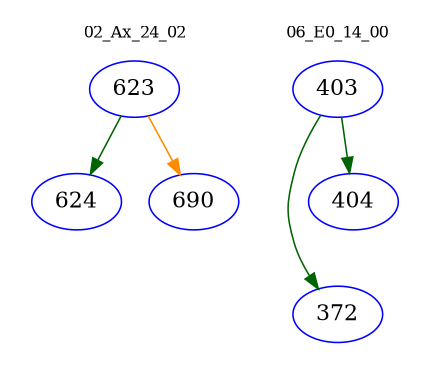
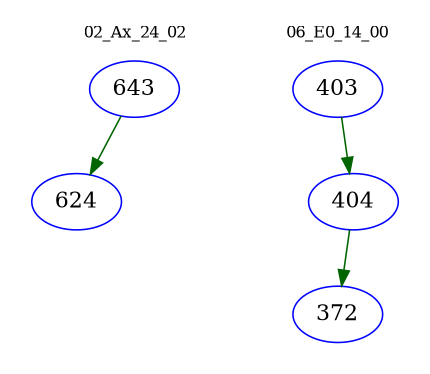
(134, 89) -> (134, 89)
(289, 195) -> (347, 250)
(194, 202) -> none
